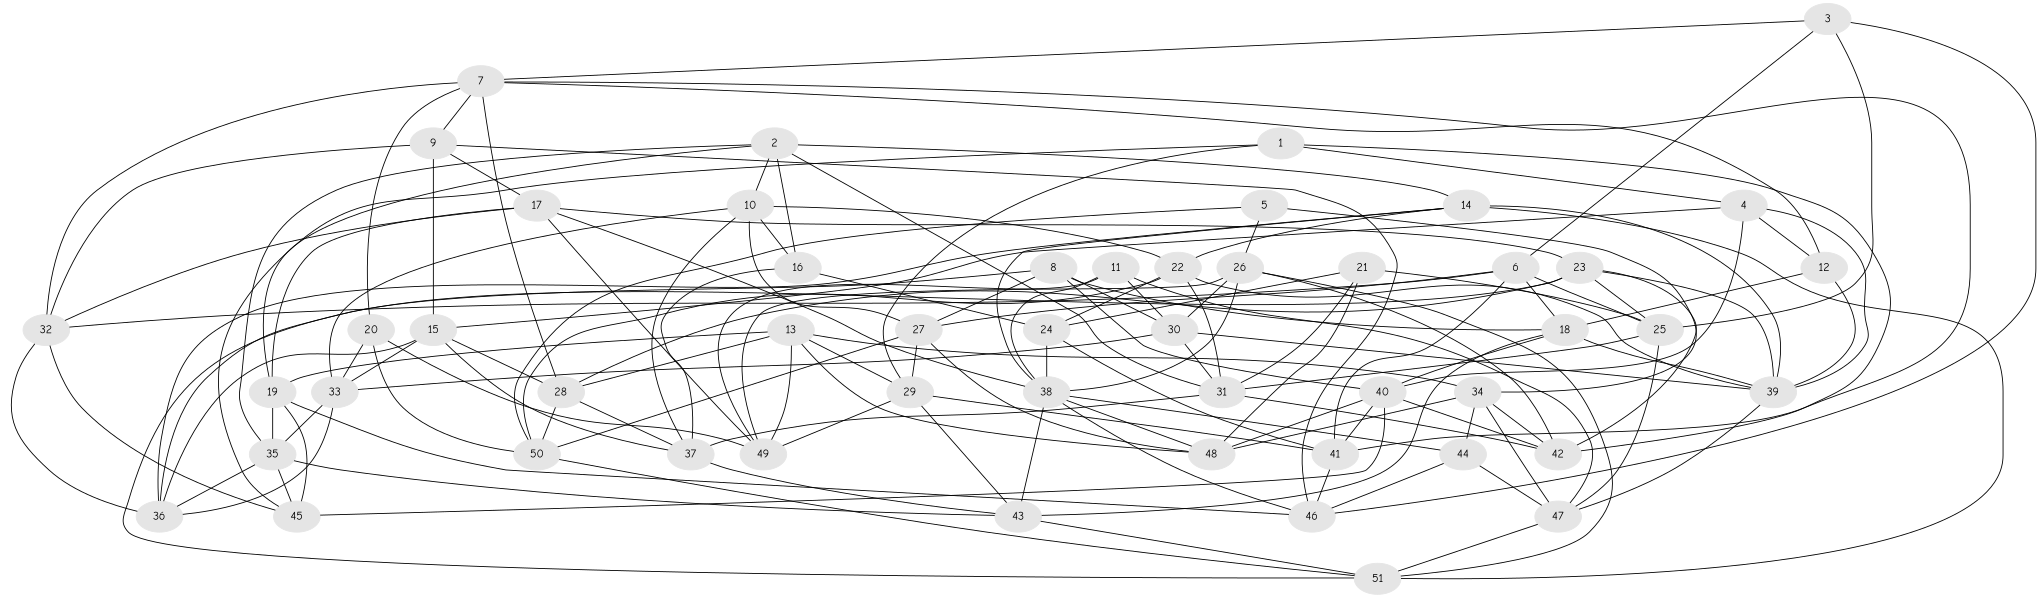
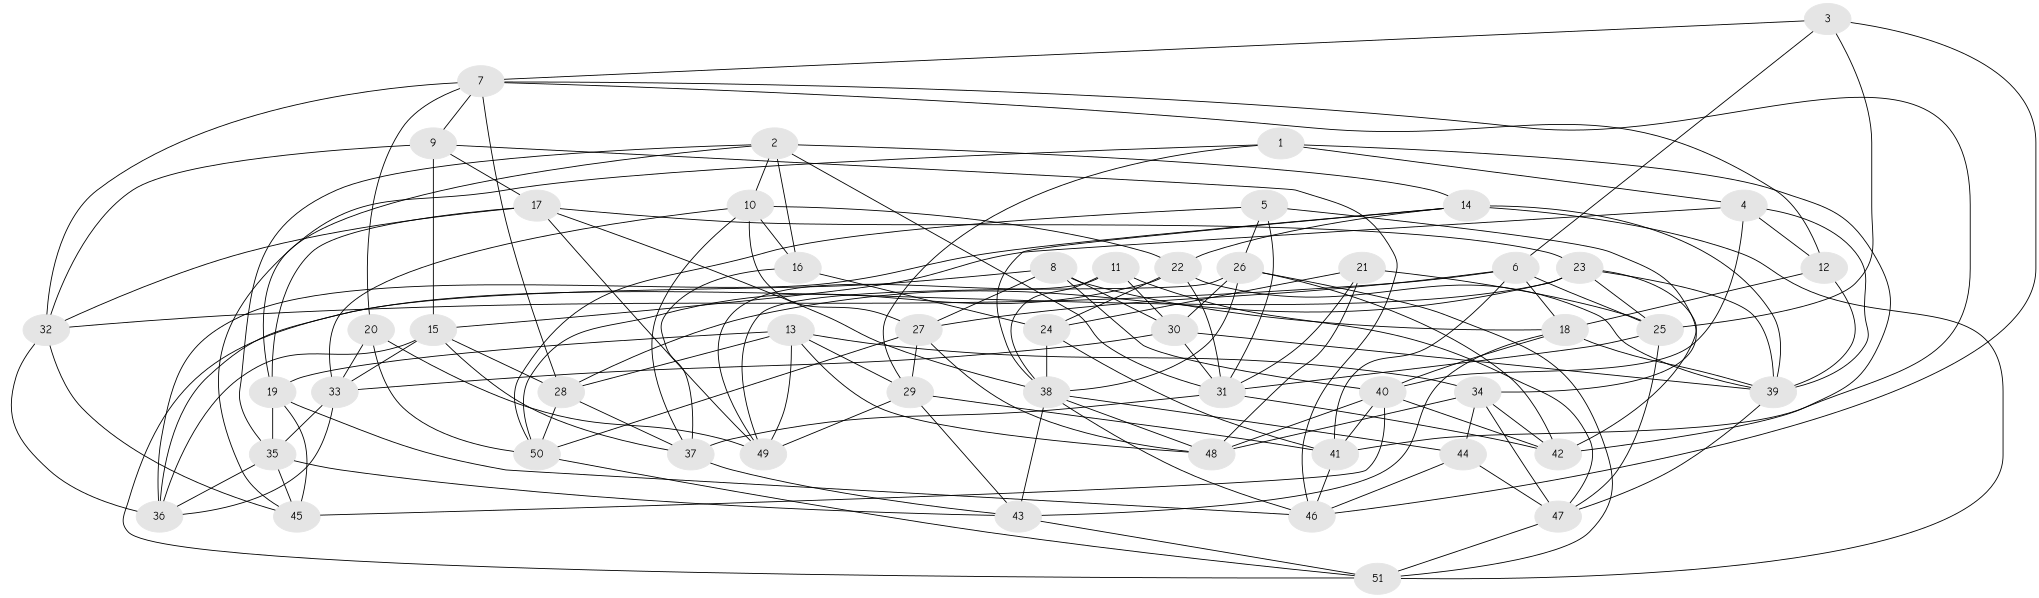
none -> (1259, 322)
